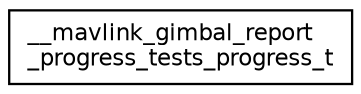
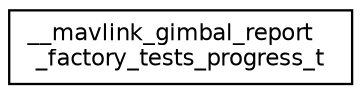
(181, 47) -> (181, 47)
